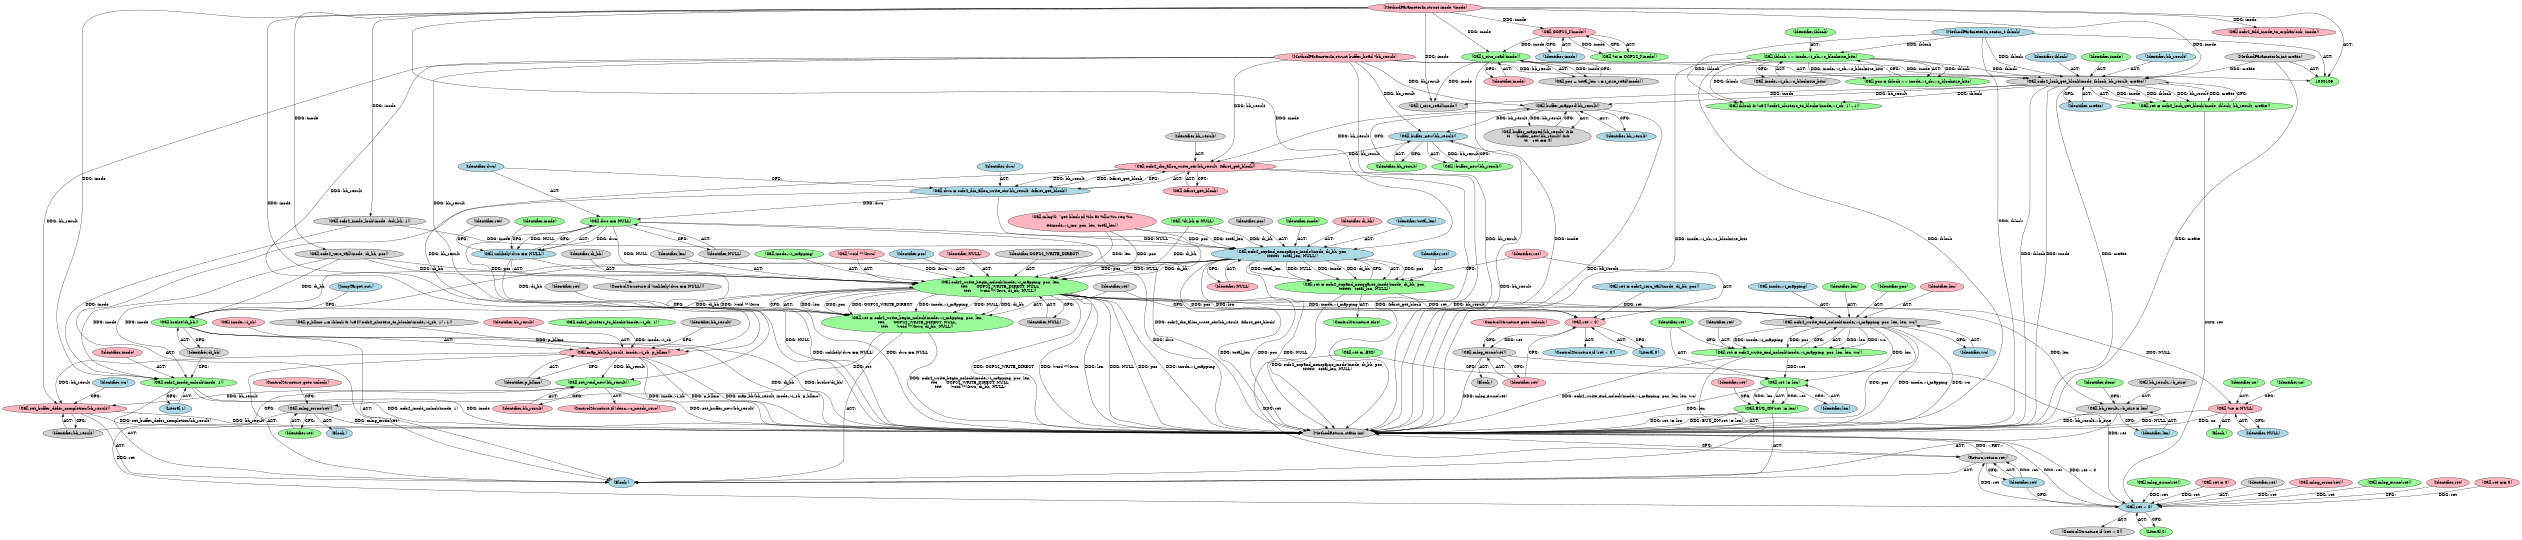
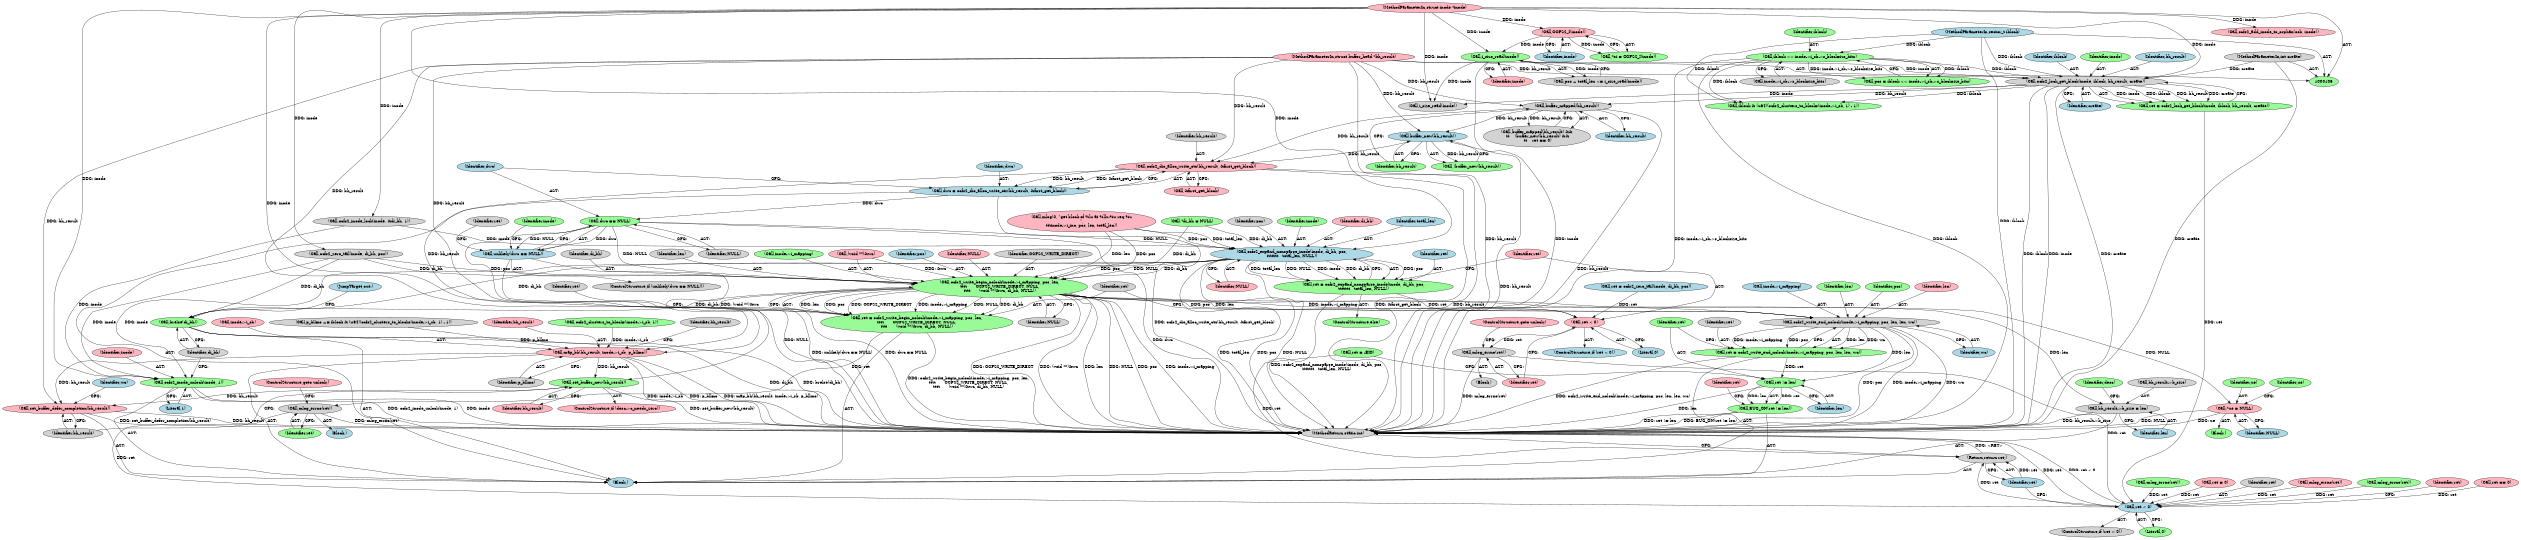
(598, 383) -> (594, 383)
